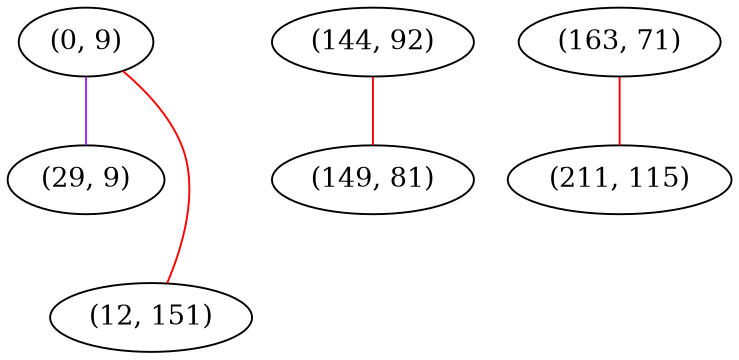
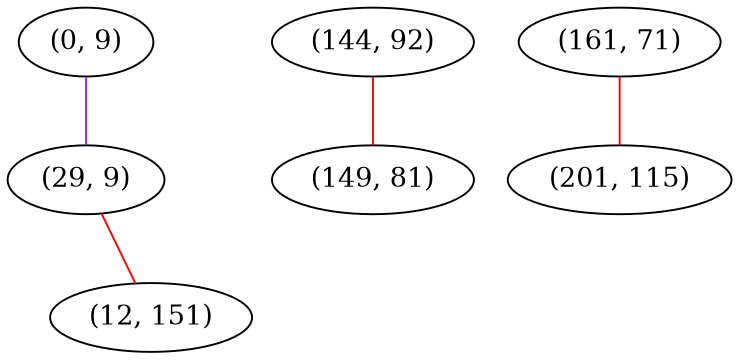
(620, 42) -> (620, 42)
(187, 168) -> (119, 249)
(620, 180) -> (620, 180)
